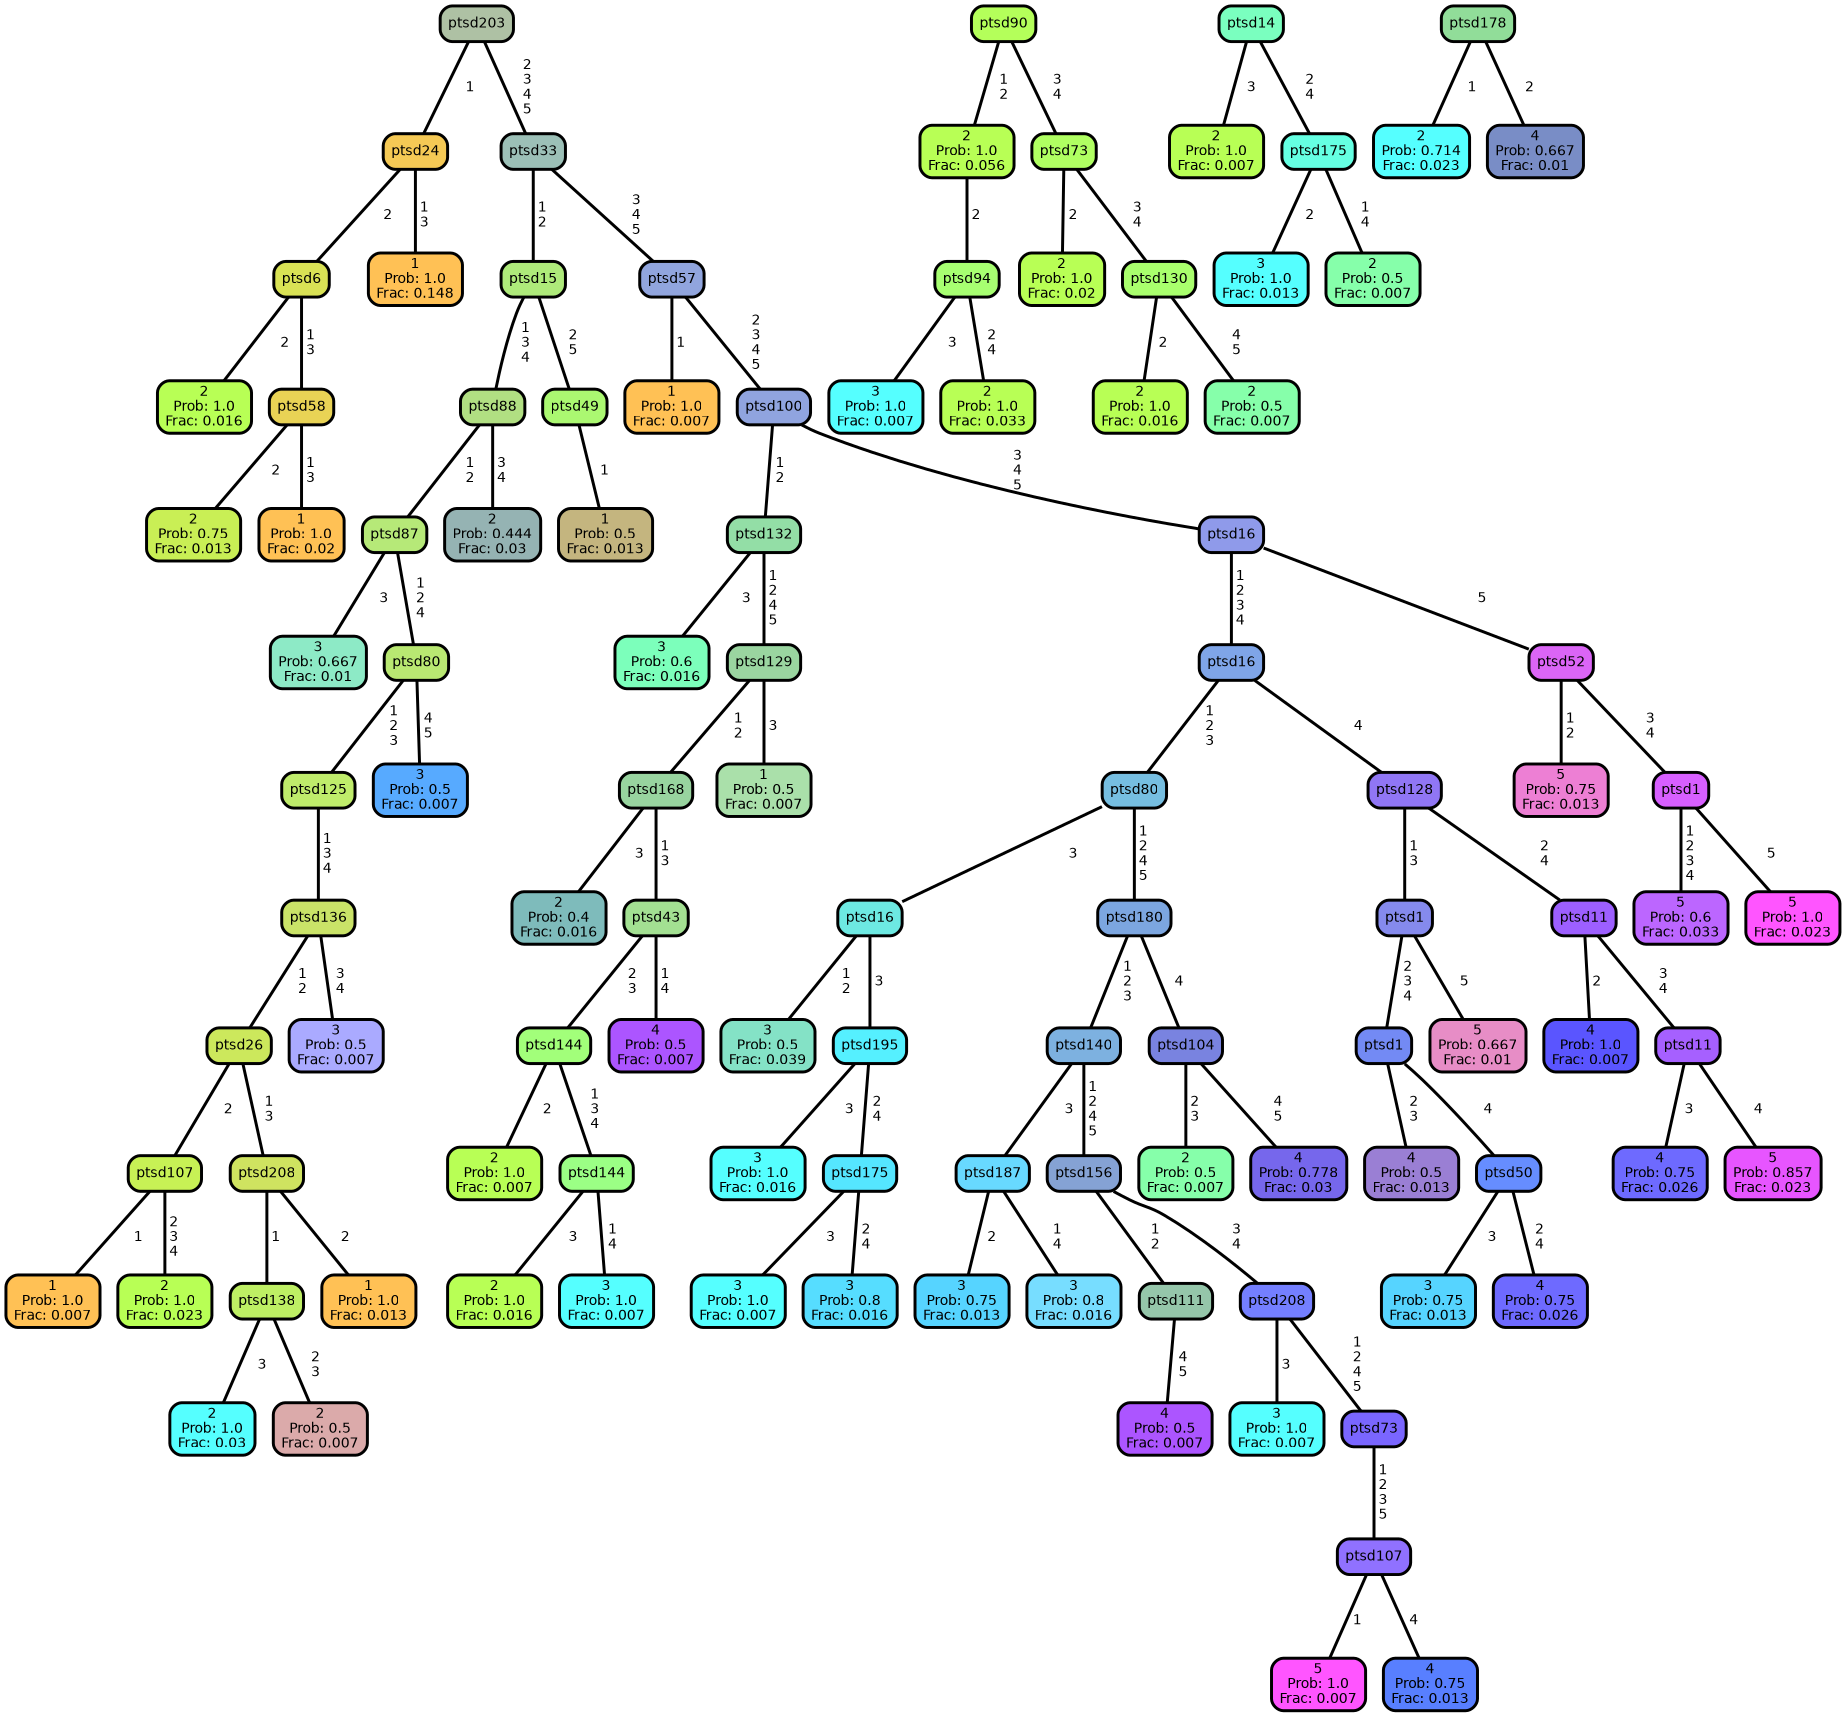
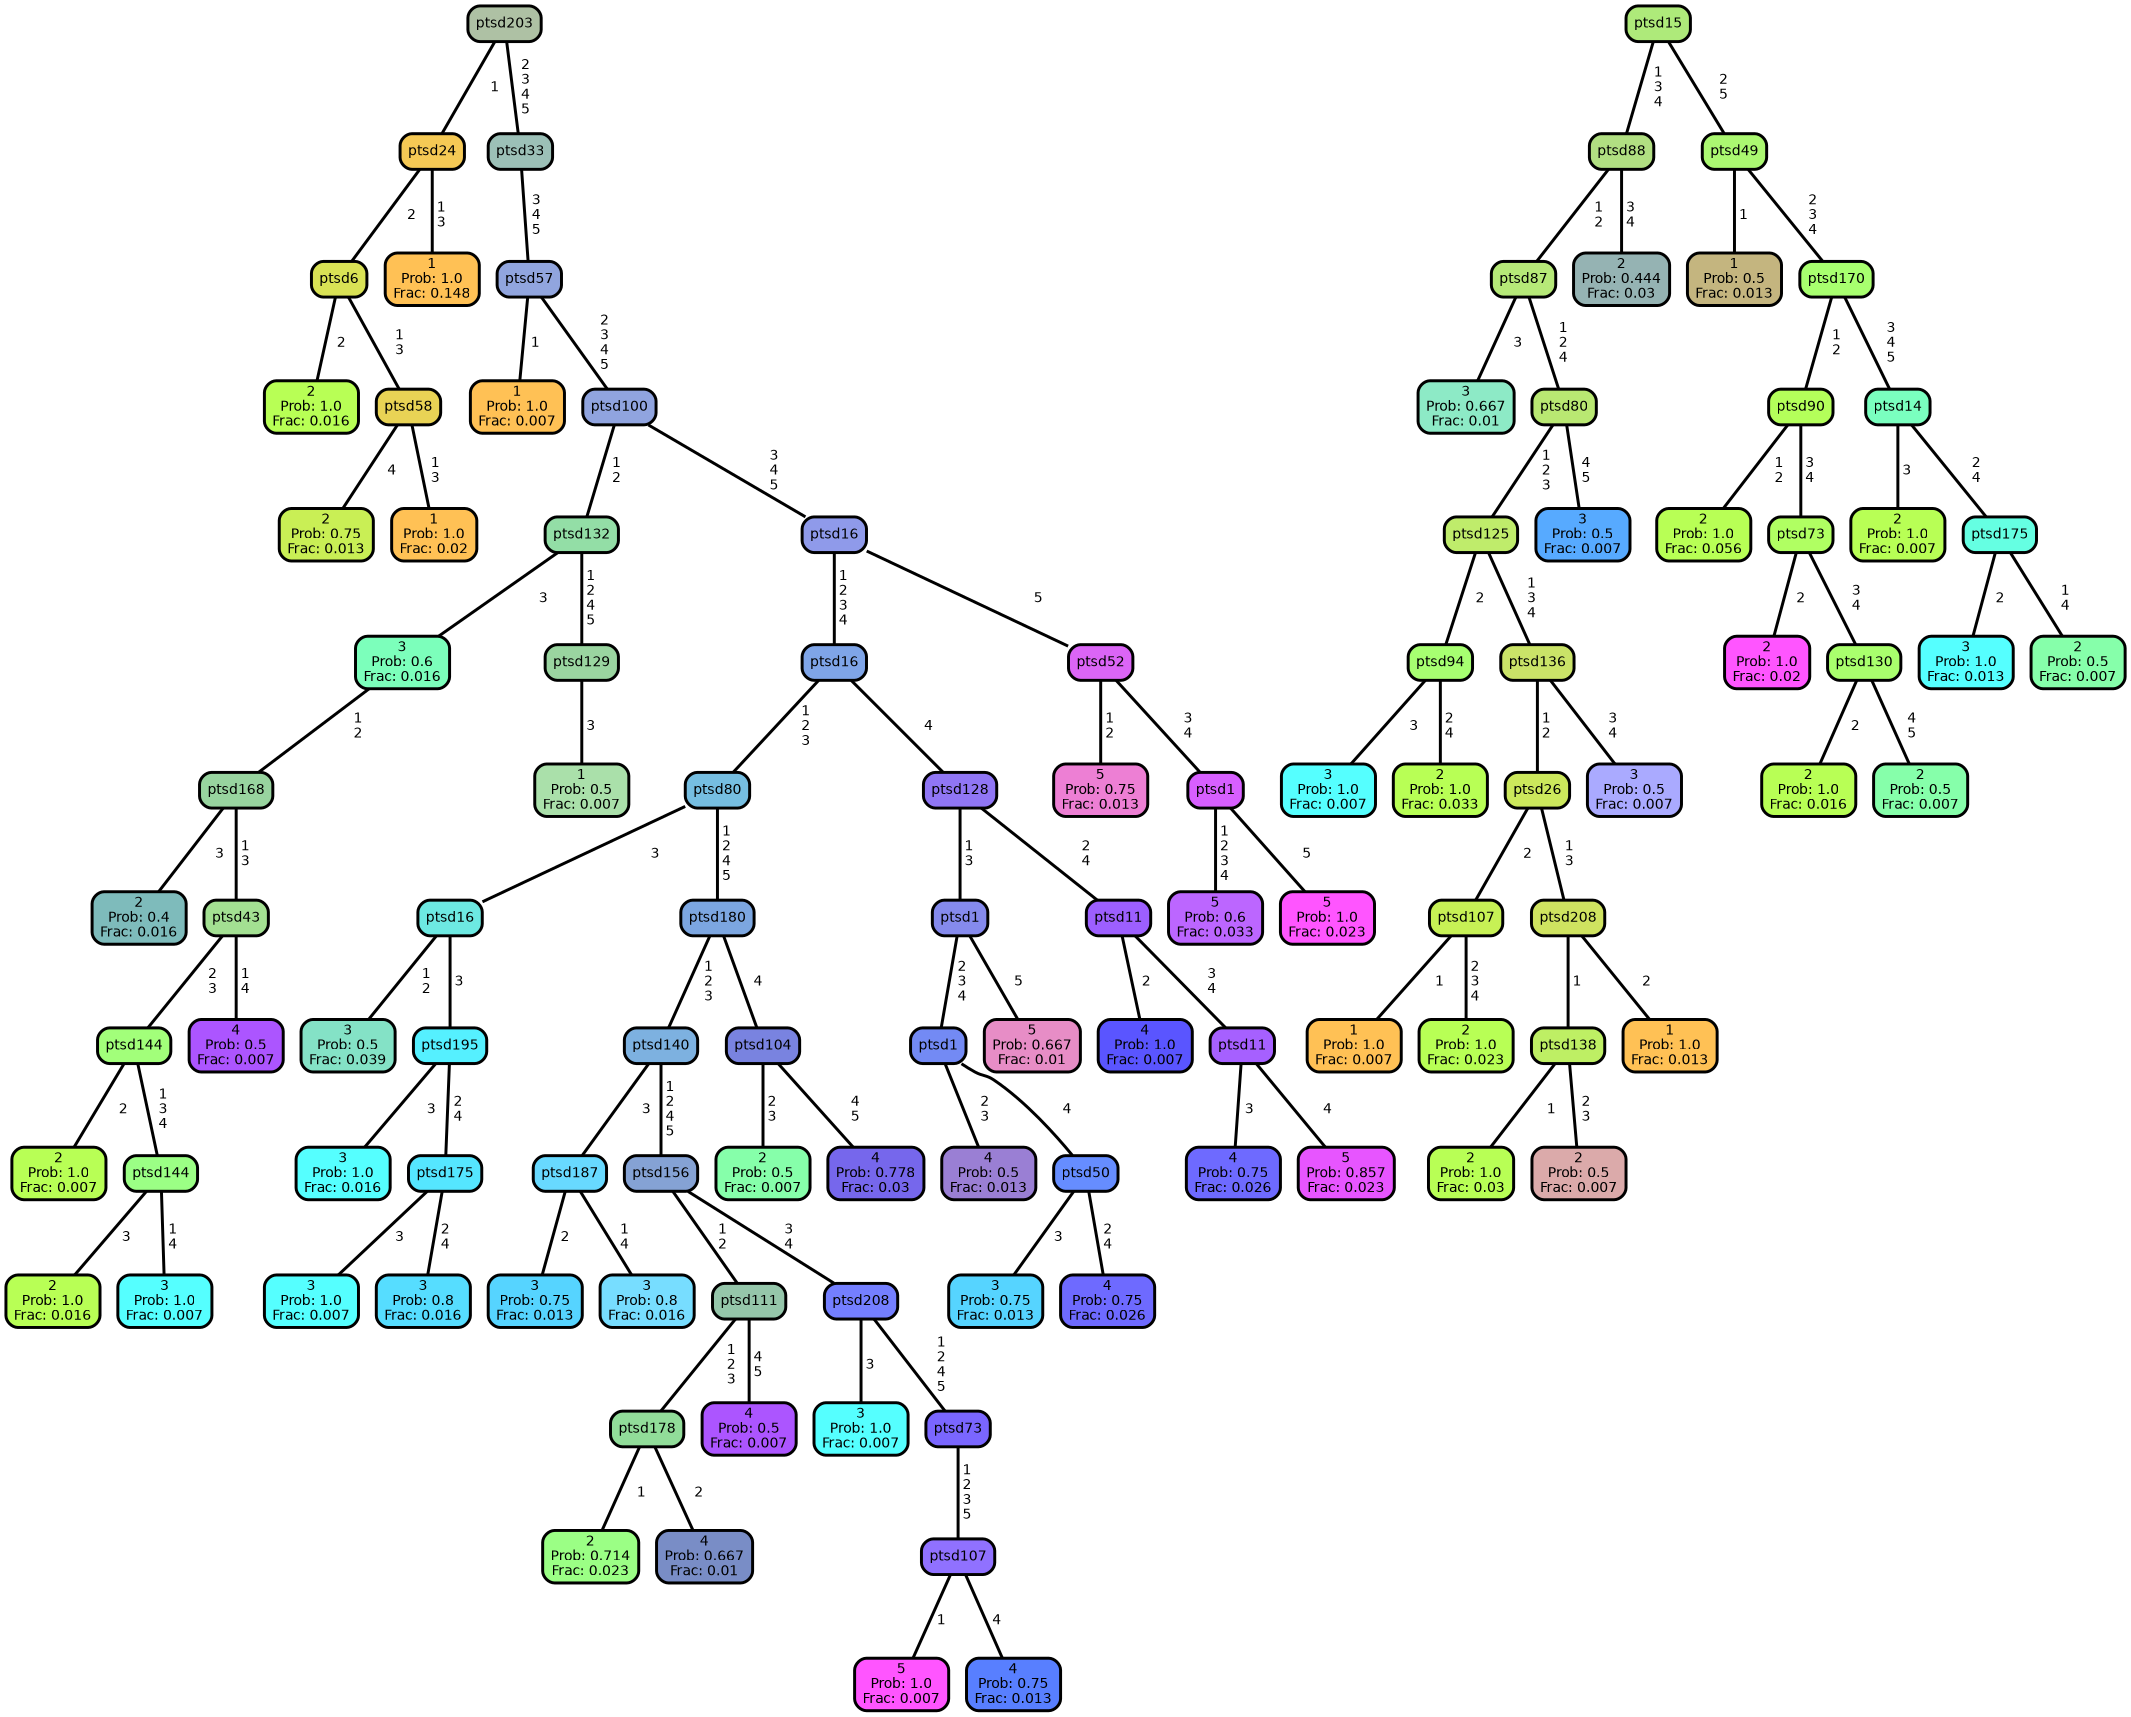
(1422, 152) -> (591, 1557)
(533, 215) -> none
(967, 220) -> (1461, 599)
(1062, 279) -> (1767, 662)
none -> (1836, 279)
(274, 471) -> (390, 471)
(710, 726) -> (314, 731)
(260, 1365) -> (1549, 1110)
none -> (698, 1365)
(212, 1429) -> (1471, 1173)
